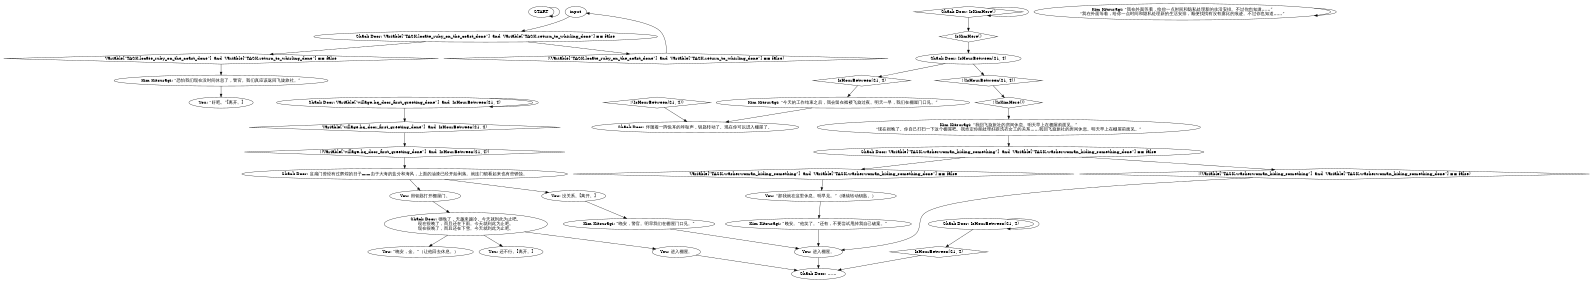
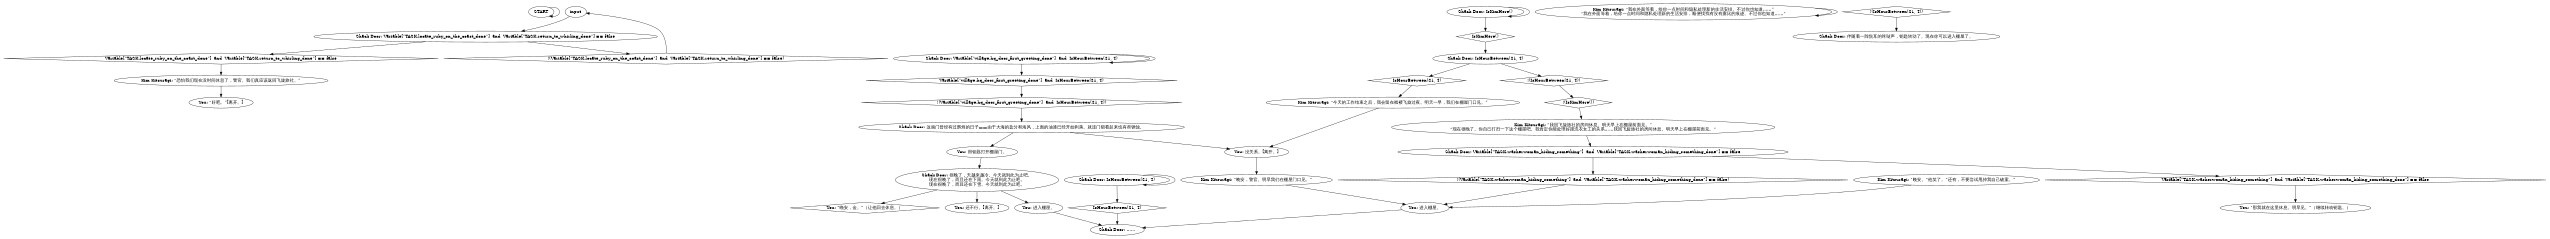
(968, 12) -> (1485, 12)
(770, 115) -> (1326, 127)
(820, 208) -> none
(421, 252) -> (865, 208)
